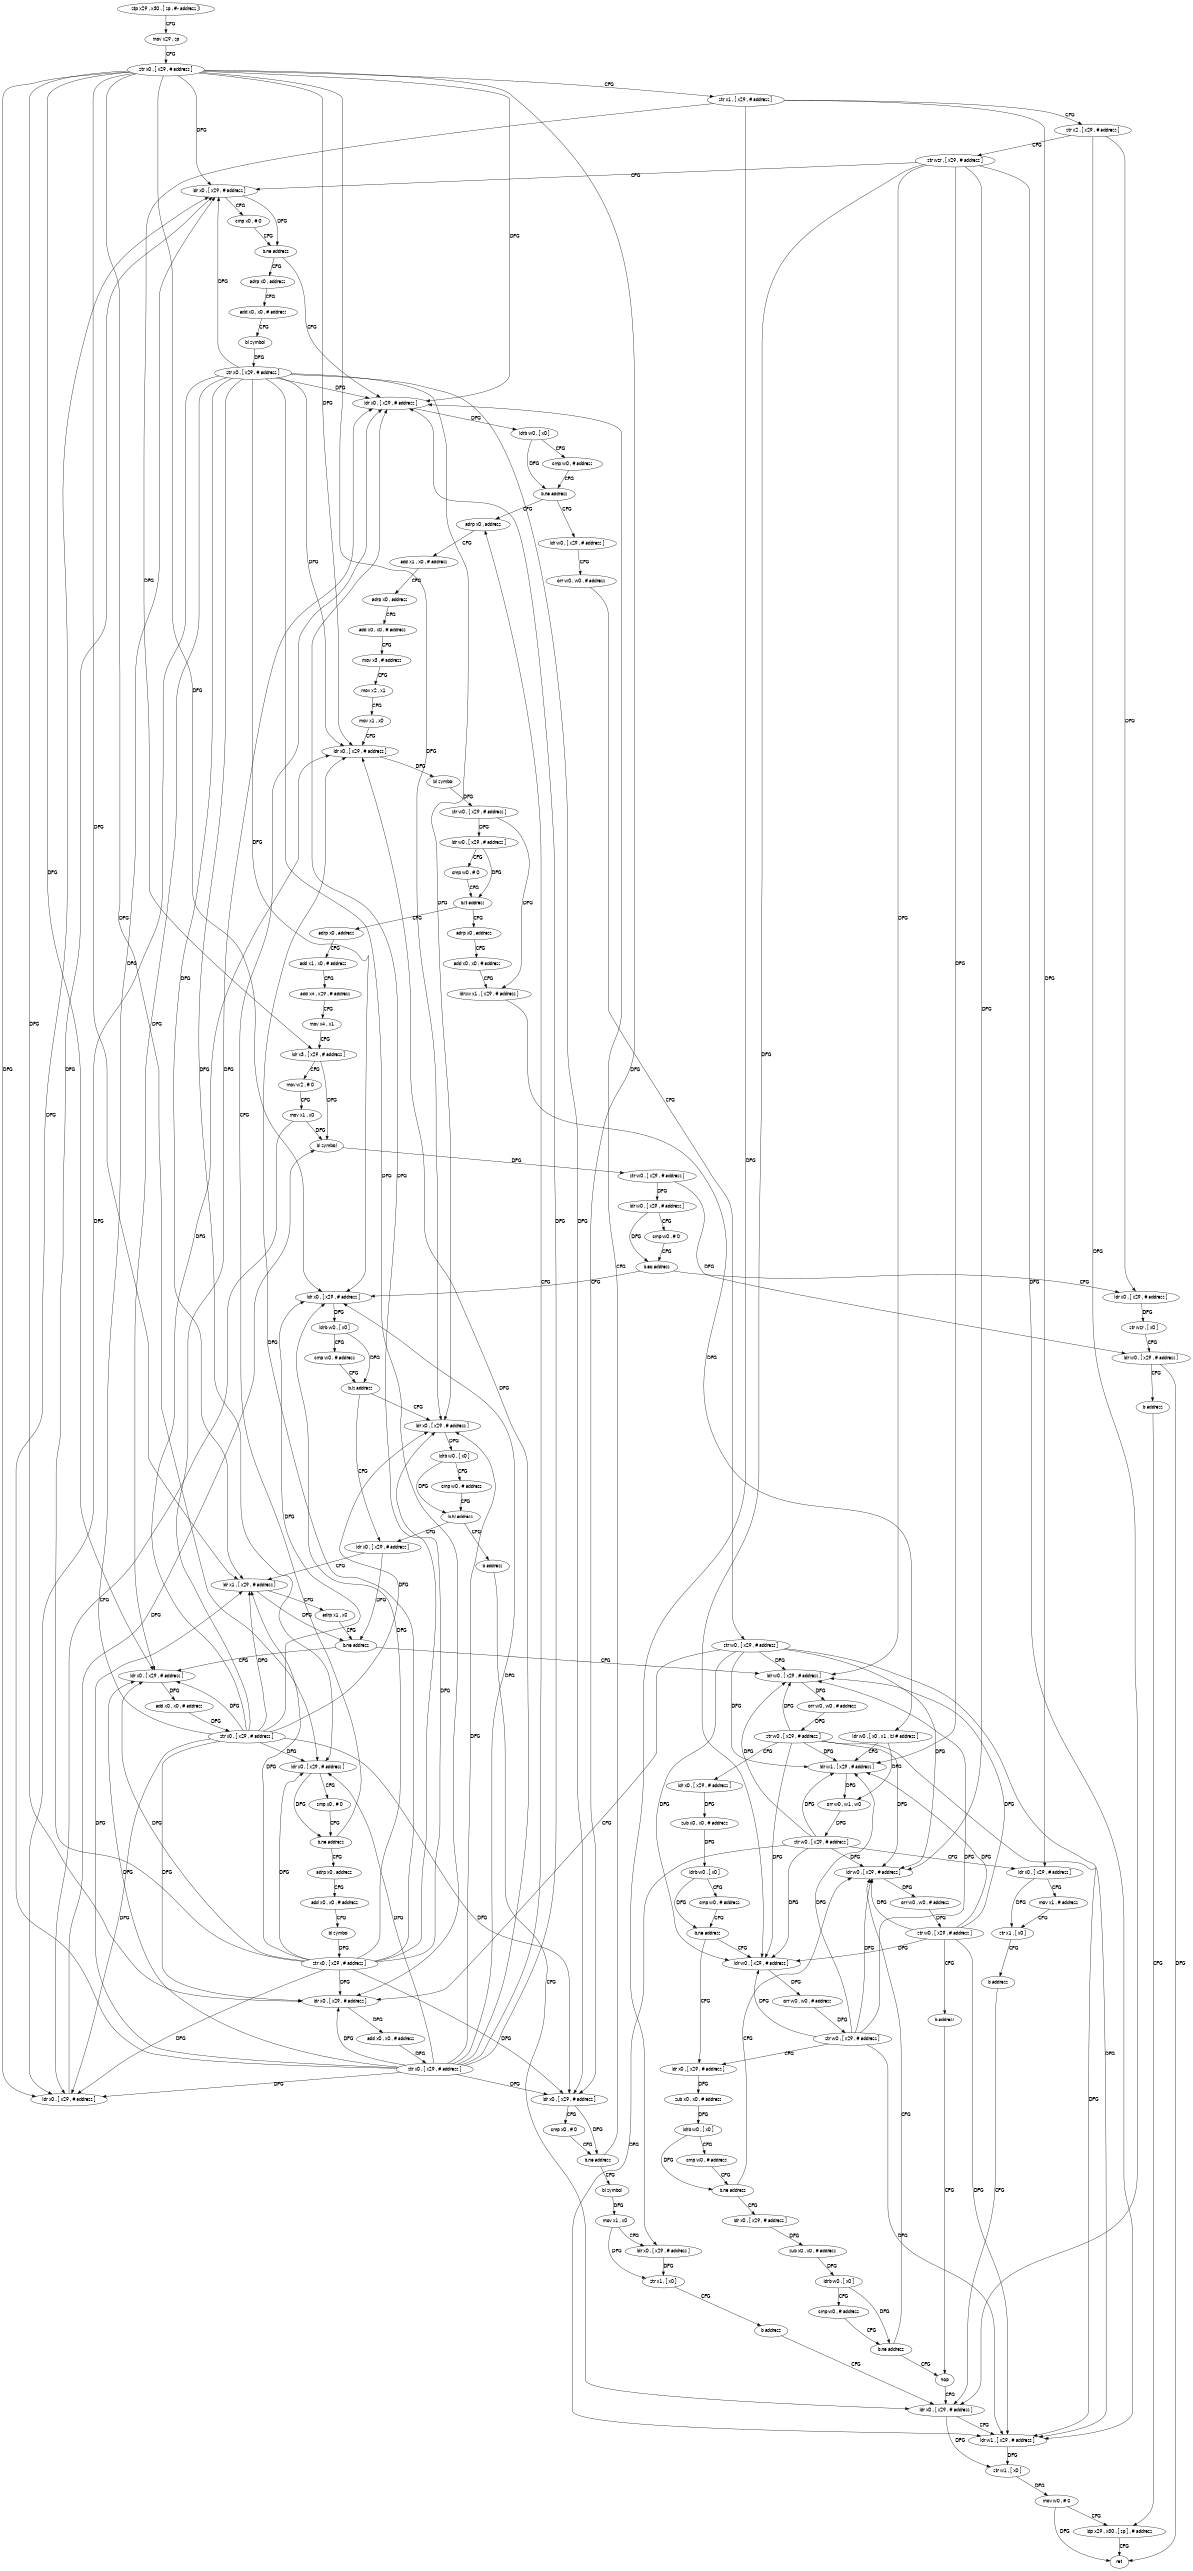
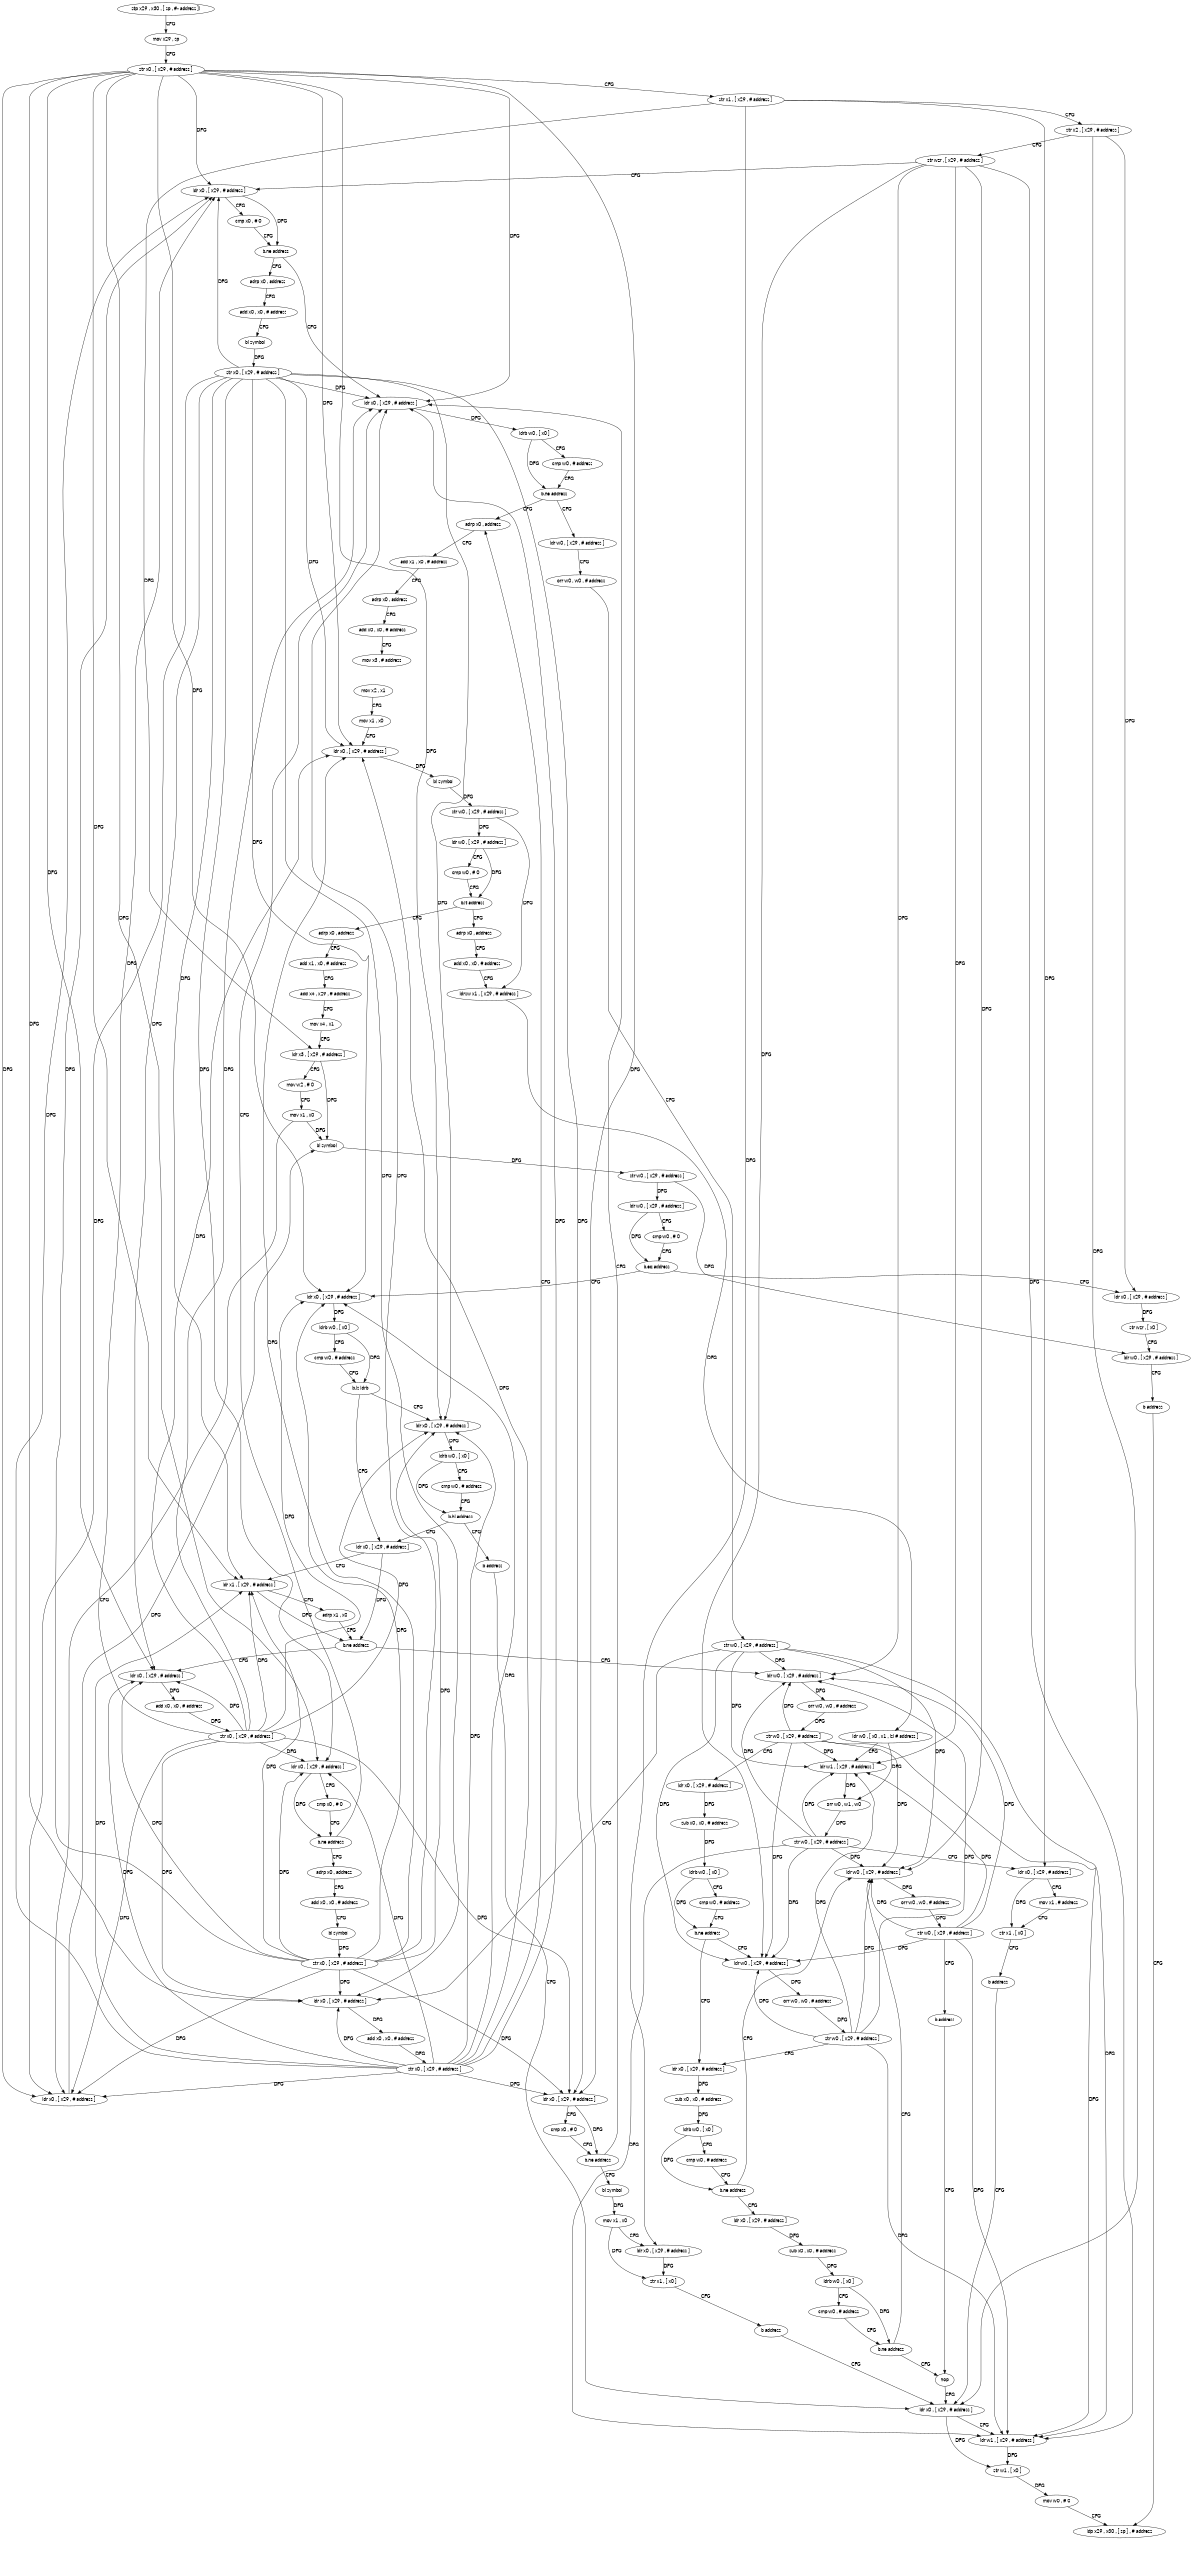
(378, 674) -> none
(360, 1389) -> (360, 1389)
(1119, 2562) -> none
